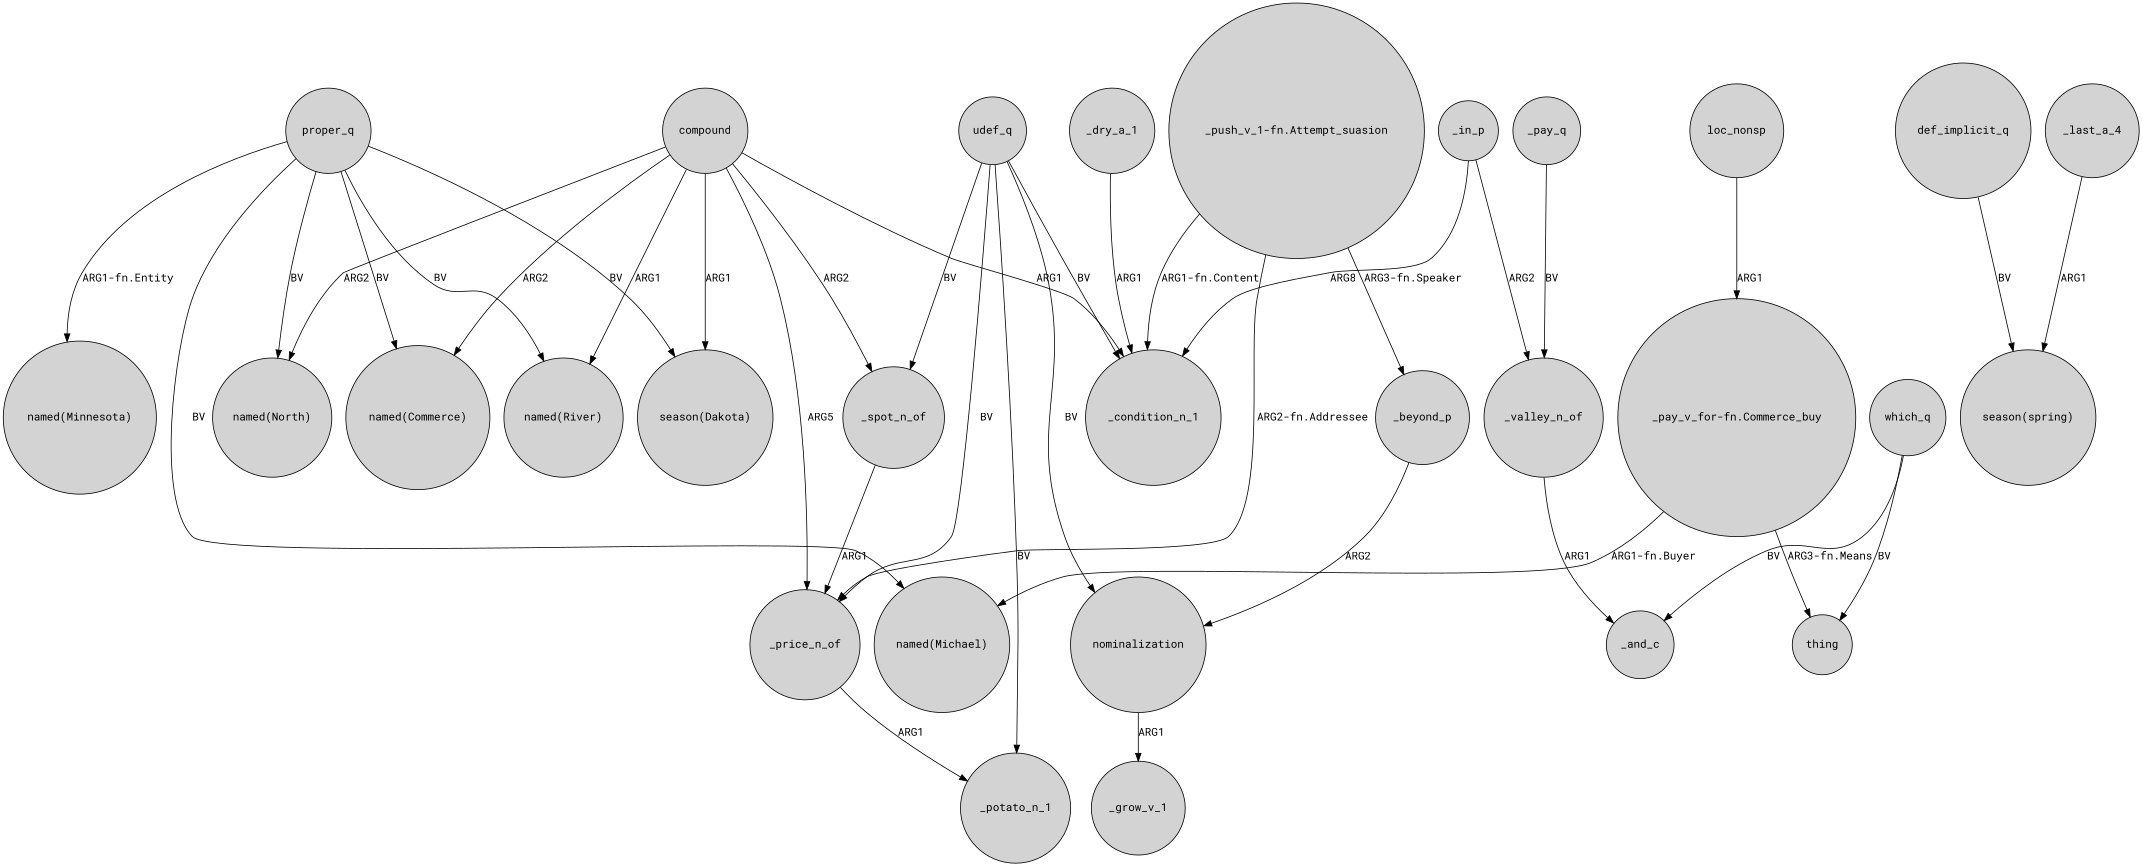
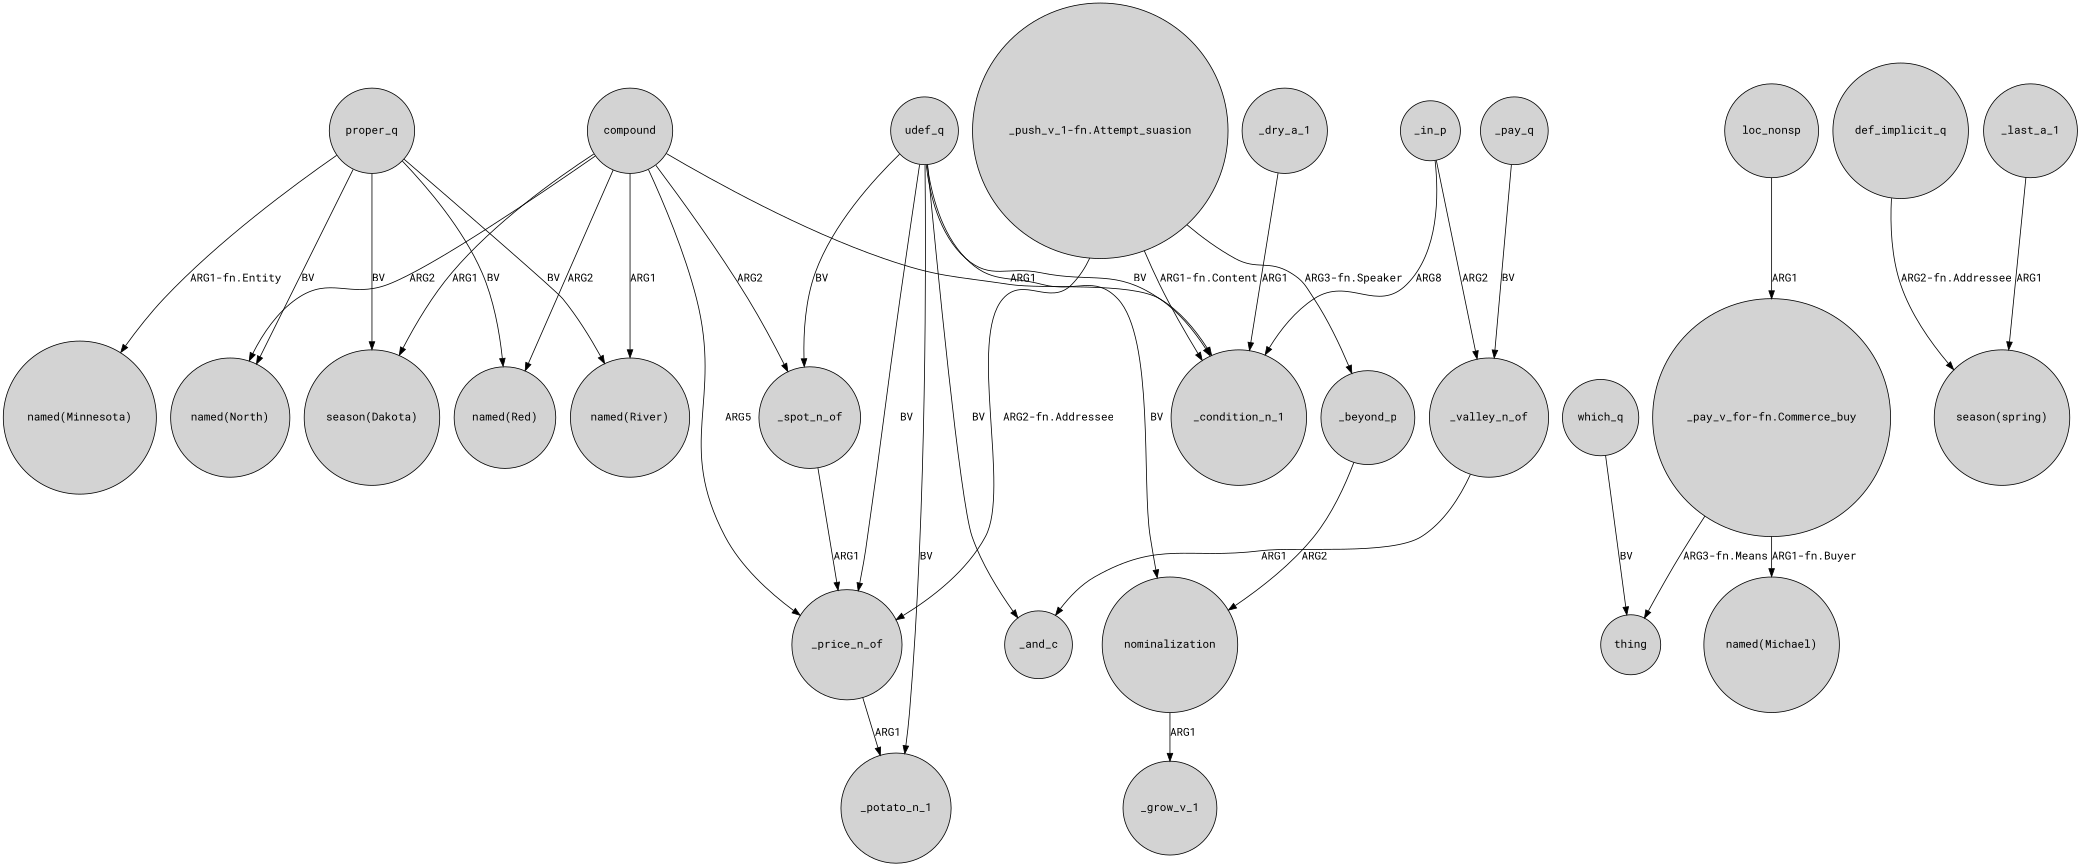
(2092, 131) -> (2030, 131)
(2005, 279) -> (1956, 279)
(418, 418) -> (505, 418)
(1804, 546) -> (951, 393)
(341, 548) -> none
